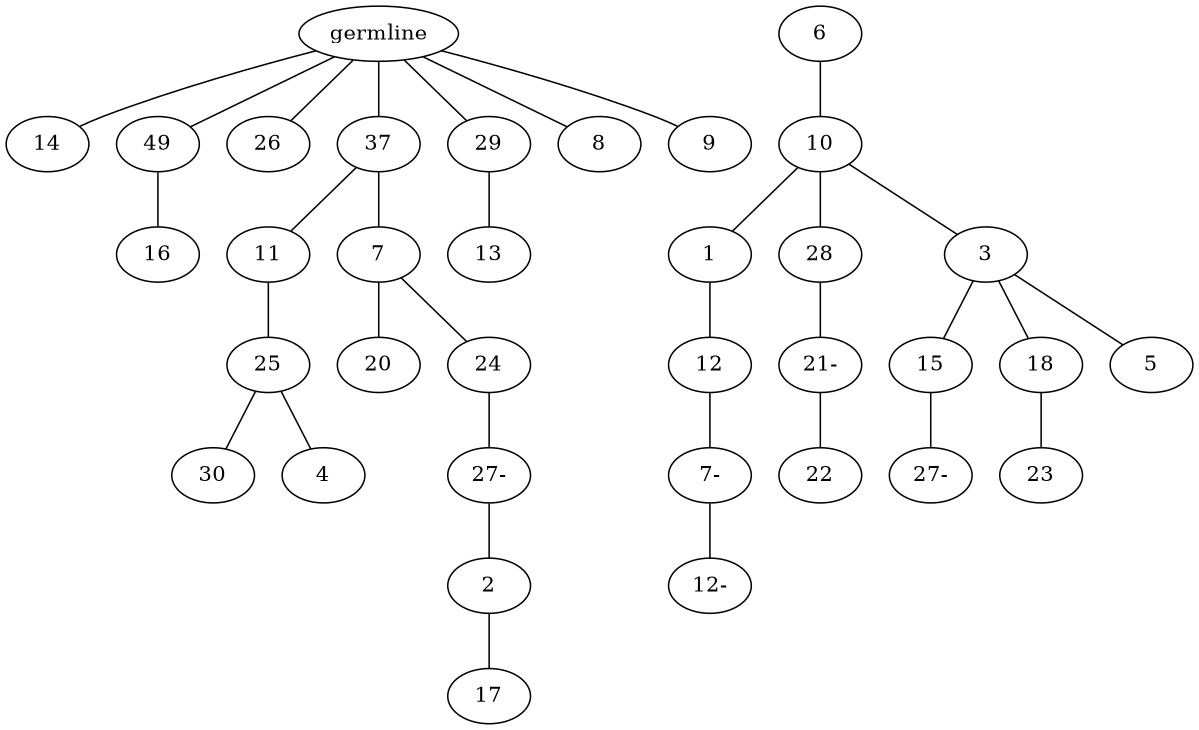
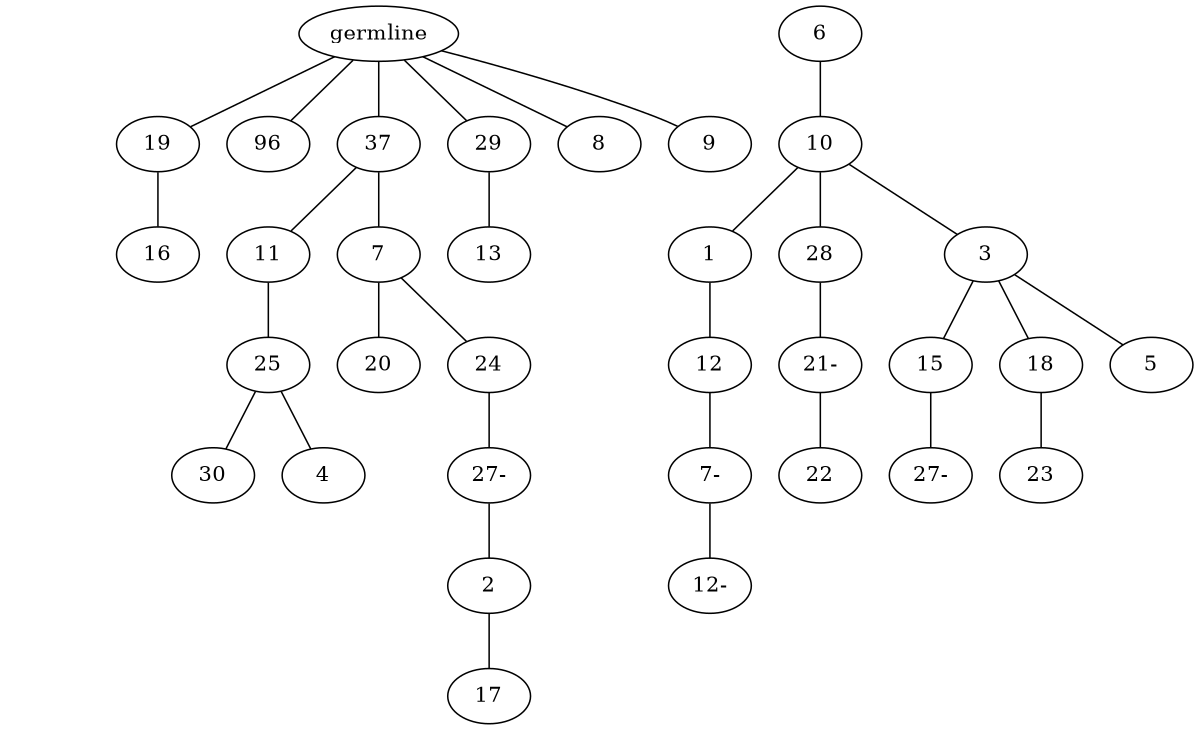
(48, 144) -> none
(158, 144) -> (158, 144)
(268, 144) -> (268, 144)
